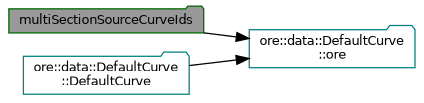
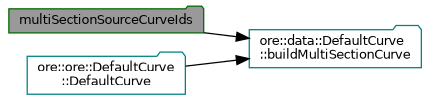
(332, 49) -> (335, 49)
(106, 75) -> (106, 75)
